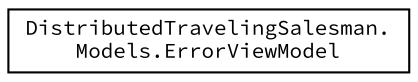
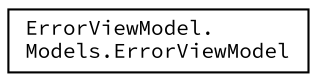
(209, 41) -> (158, 41)
